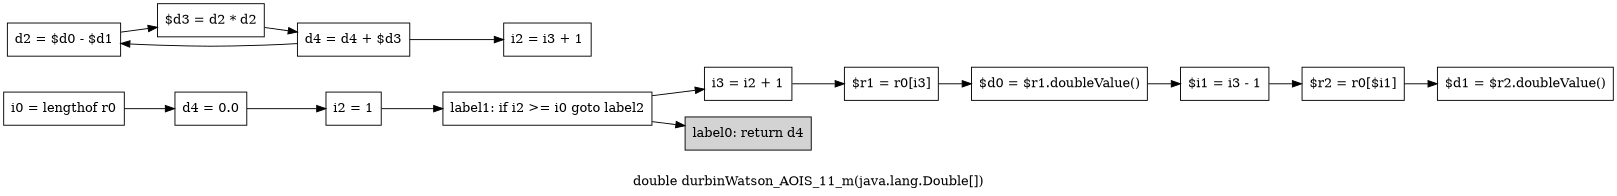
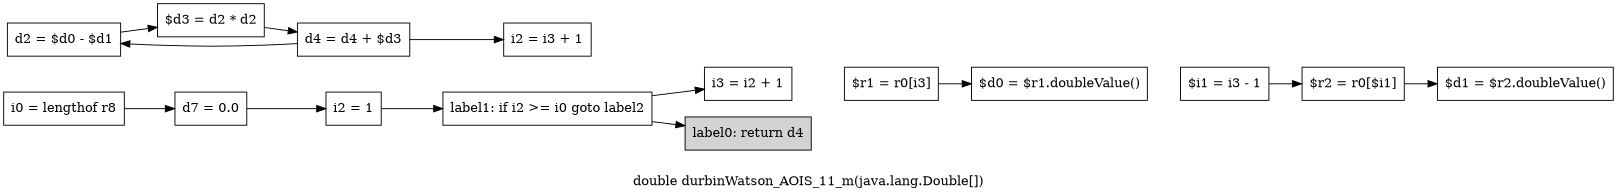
(814, 84) -> none
(1159, 84) -> none
(64, 109) -> (64, 109)
(211, 109) -> (211, 109)
